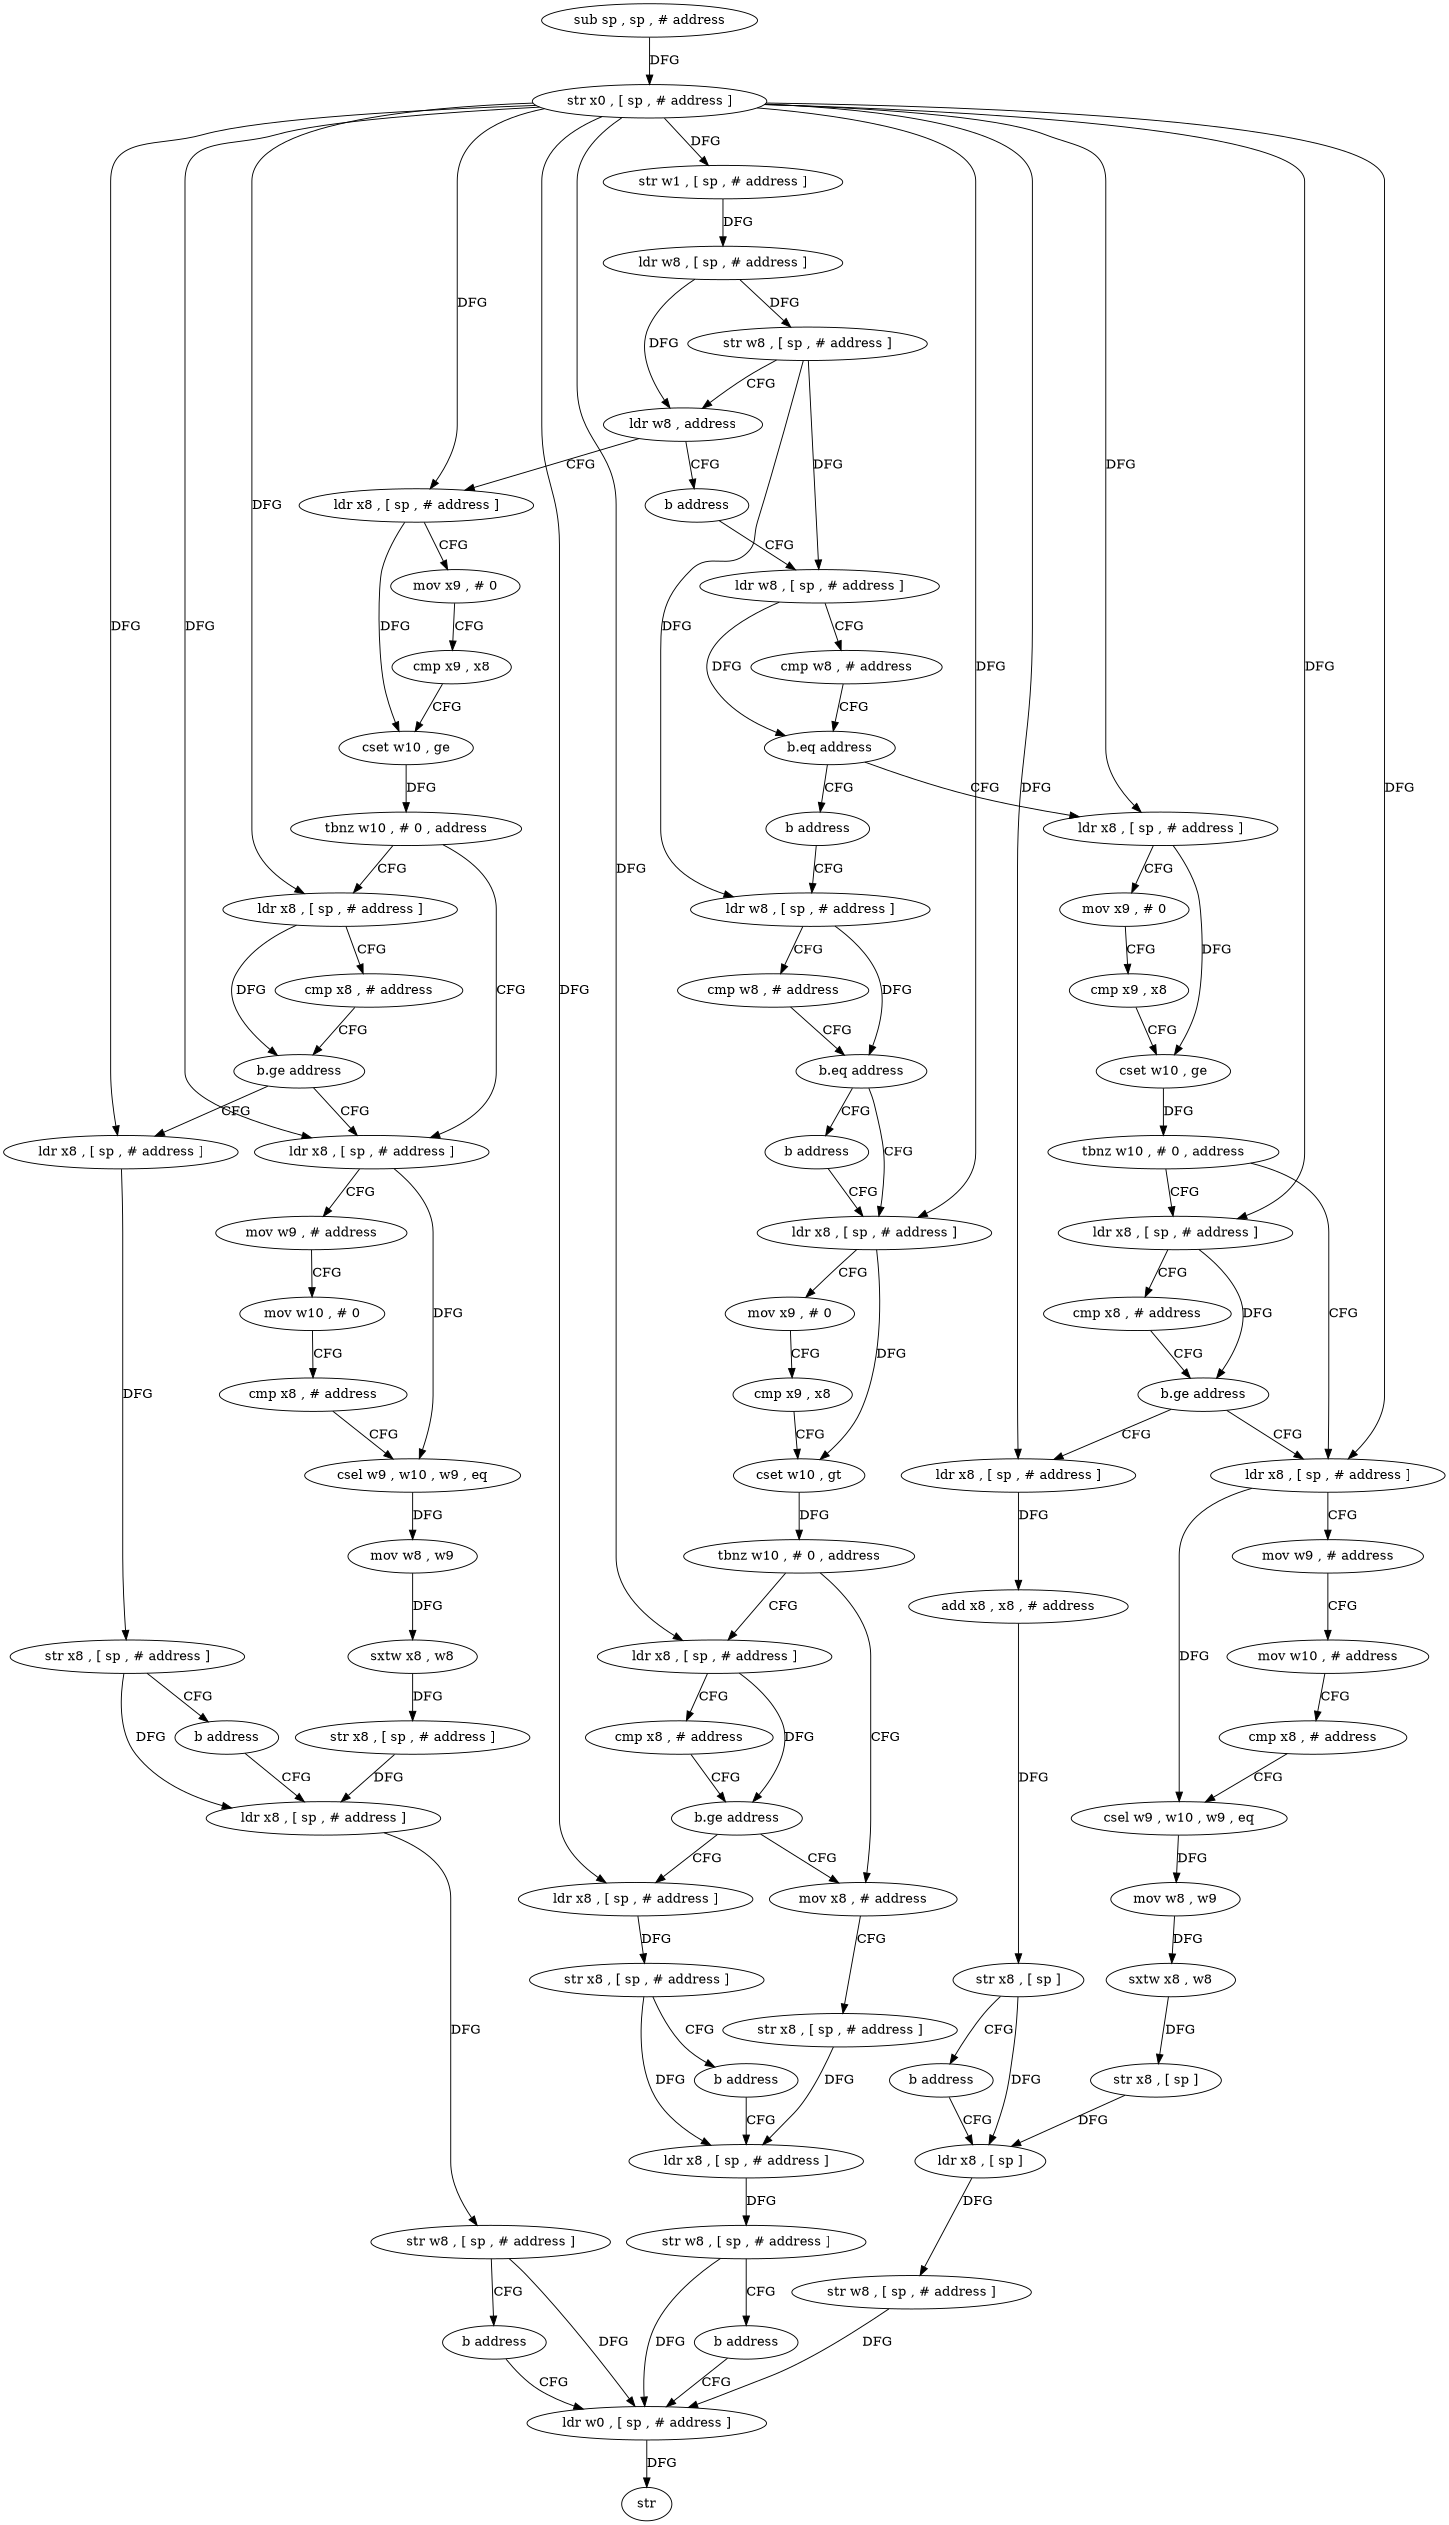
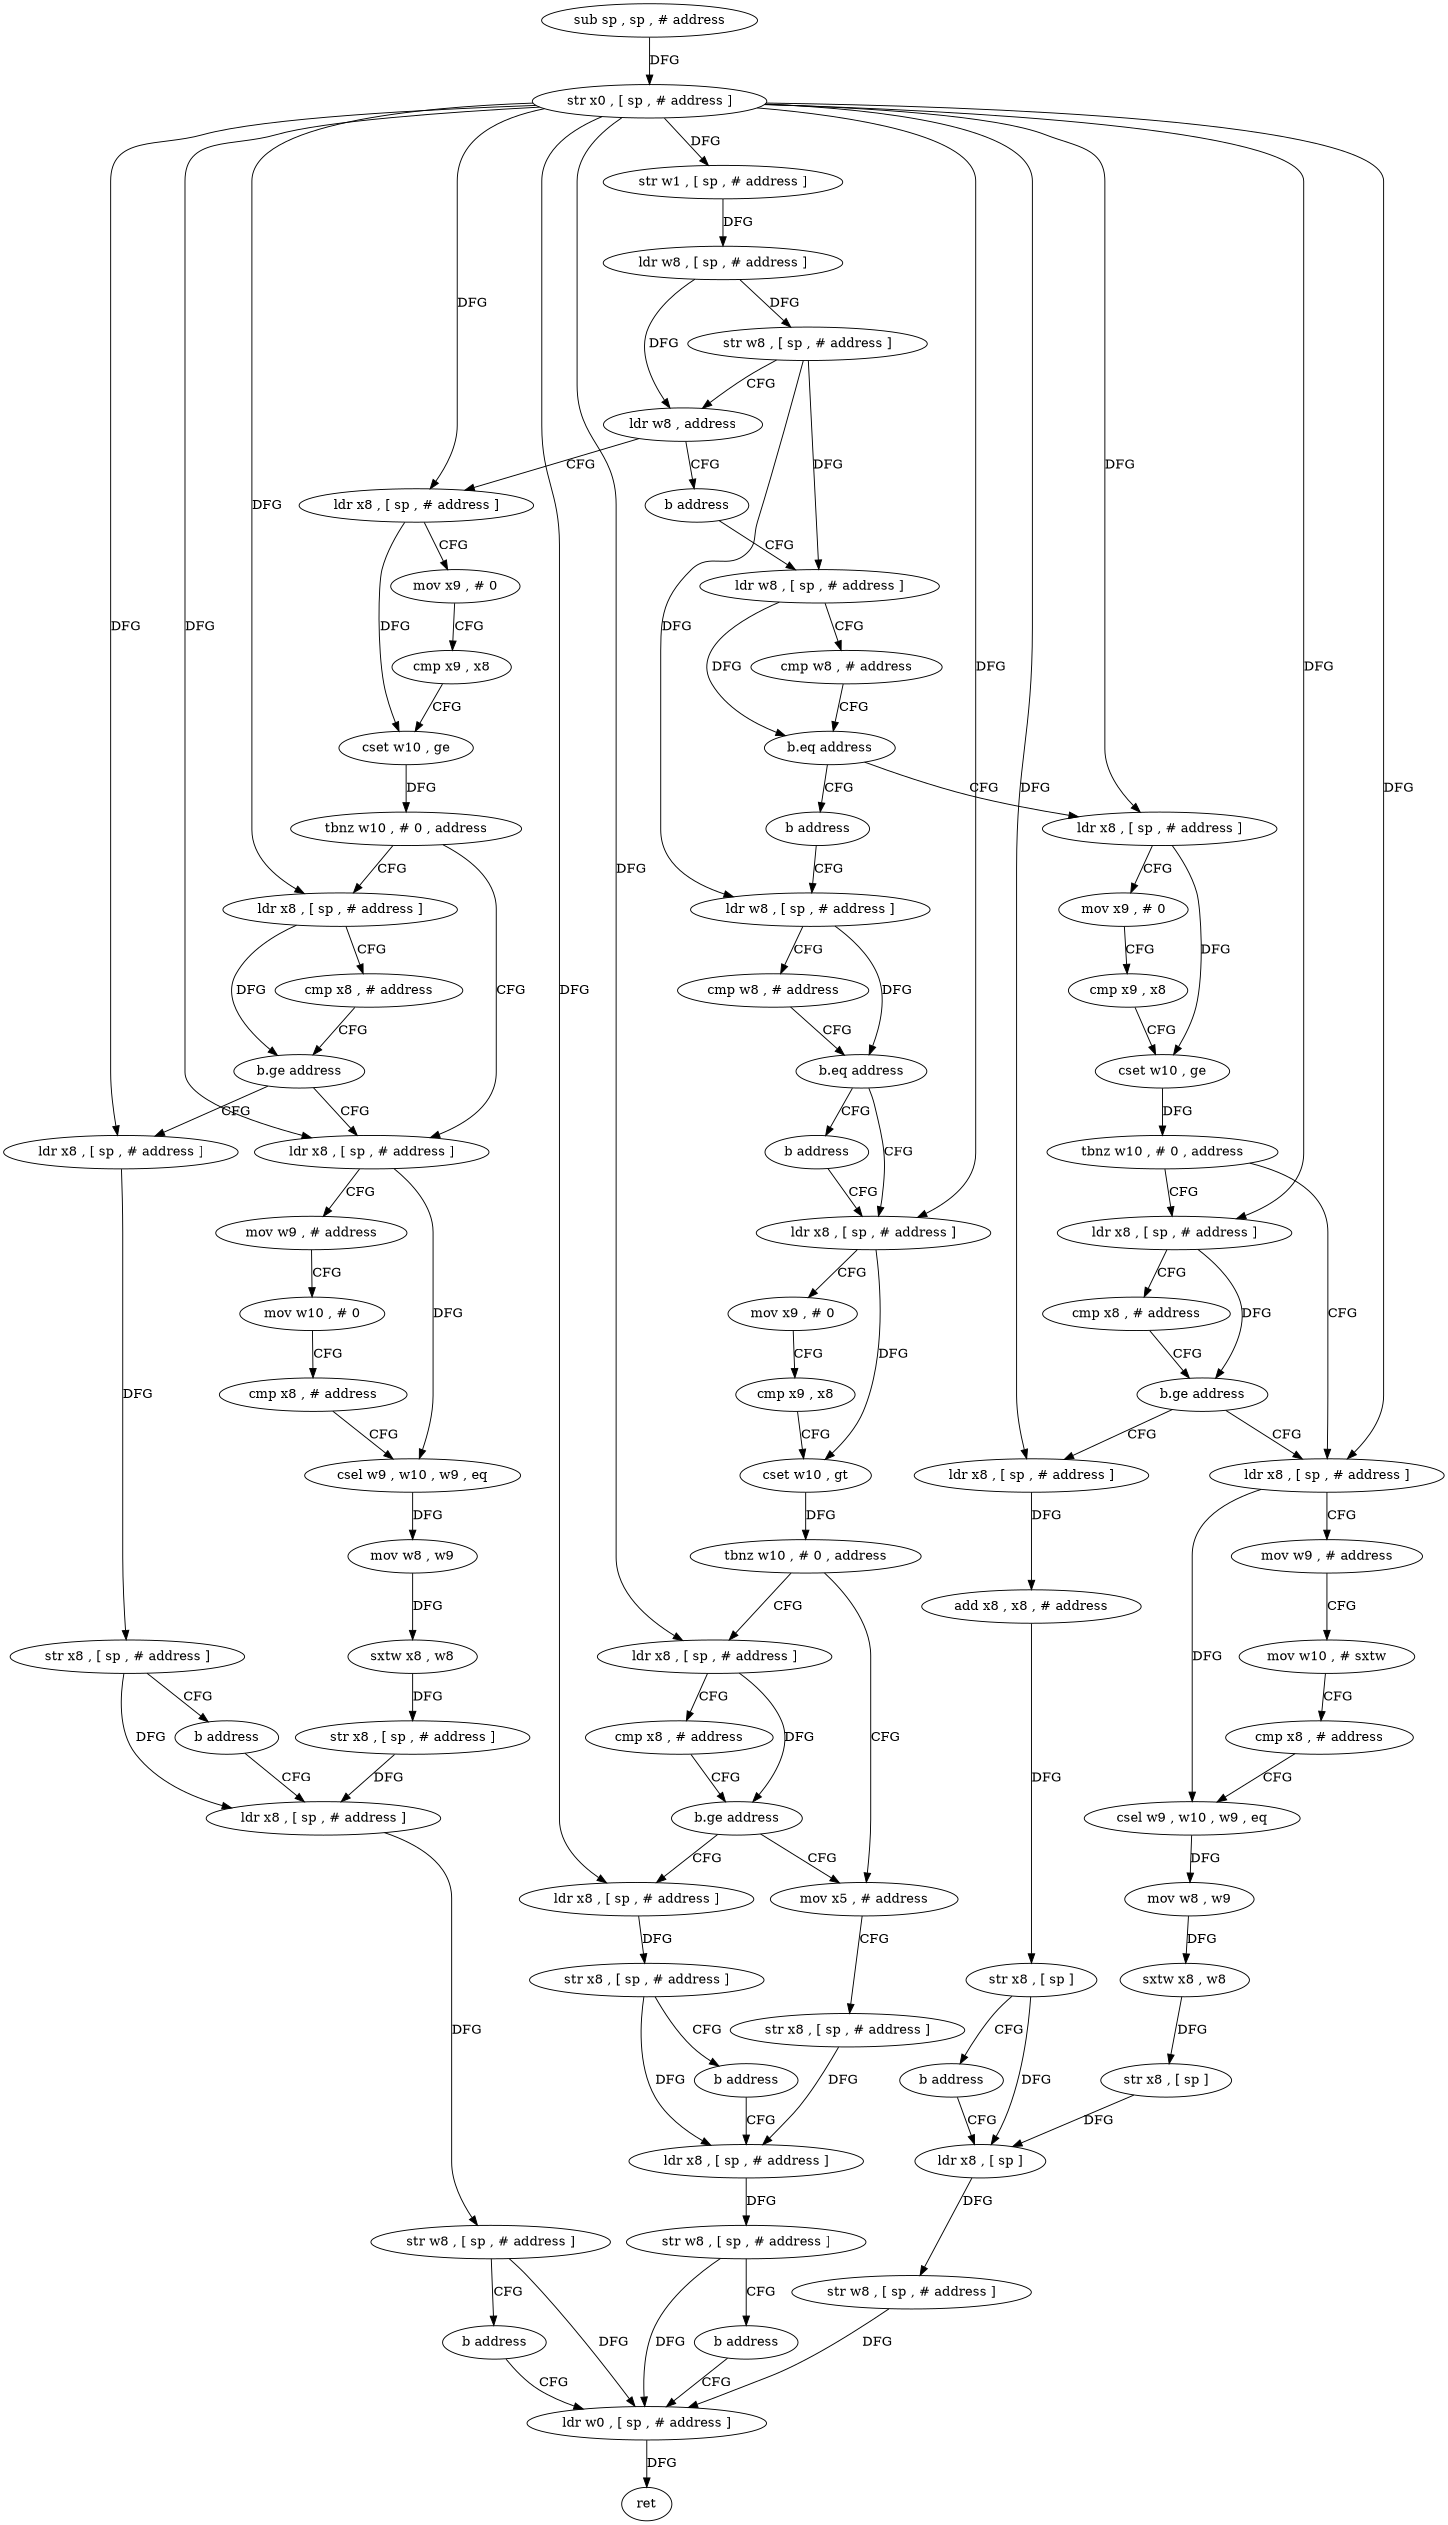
(1328, 1657) -> (1327, 1657)
(863, 1899) -> (864, 1899)
(647, 2504) -> (647, 2504)
